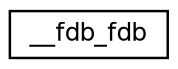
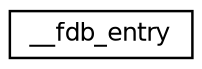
(89, 35) -> (101, 35)
